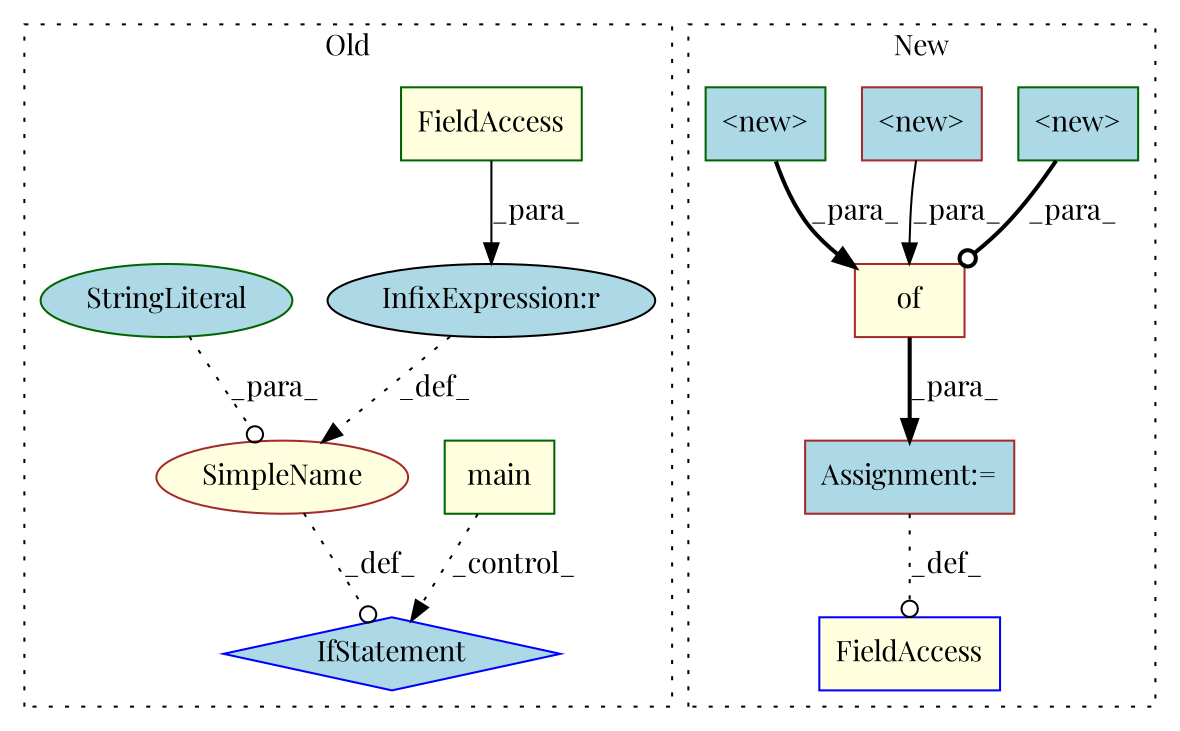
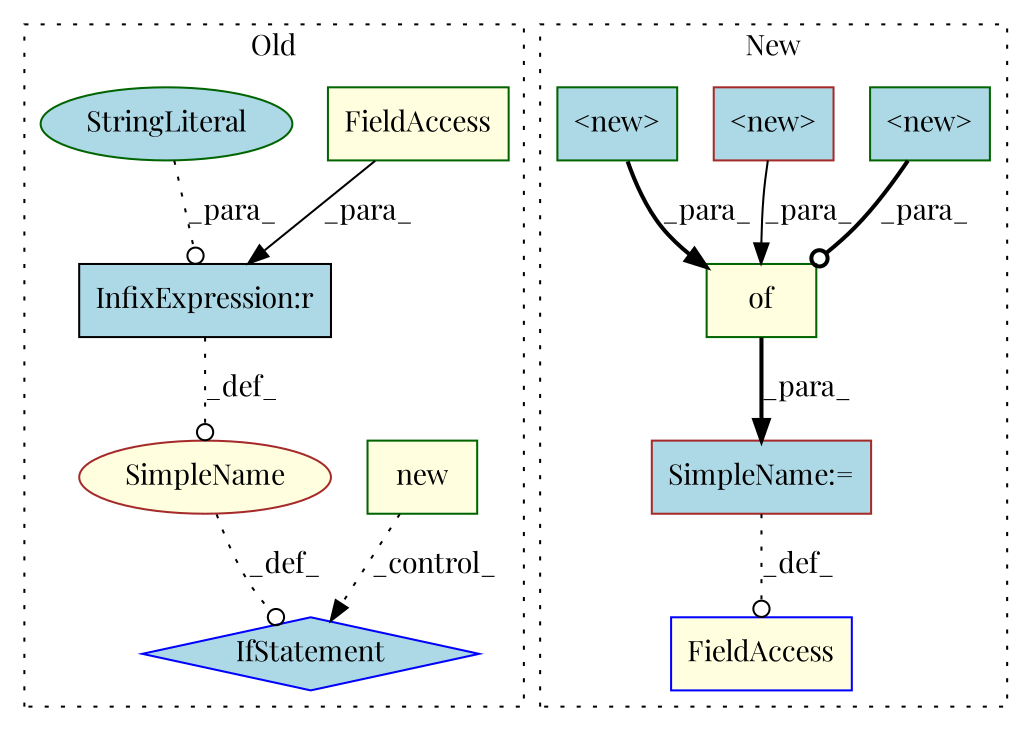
(491, 301) -> (205, 301)
(910, 301) -> (761, 301)
(220, 382) -> (184, 204)
(394, 383) -> (205, 381)
(500, 477) -> (422, 477)
(910, 477) -> (761, 477)
